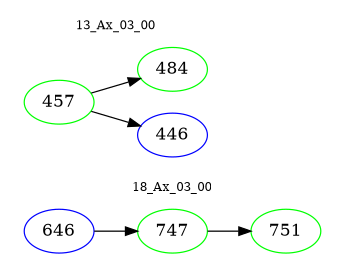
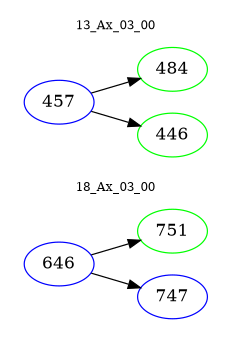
(59, 102) -> (59, 102)
(173, 135) -> (173, 135)
(173, 231) -> (173, 297)
(223, 231) -> (110, 249)
